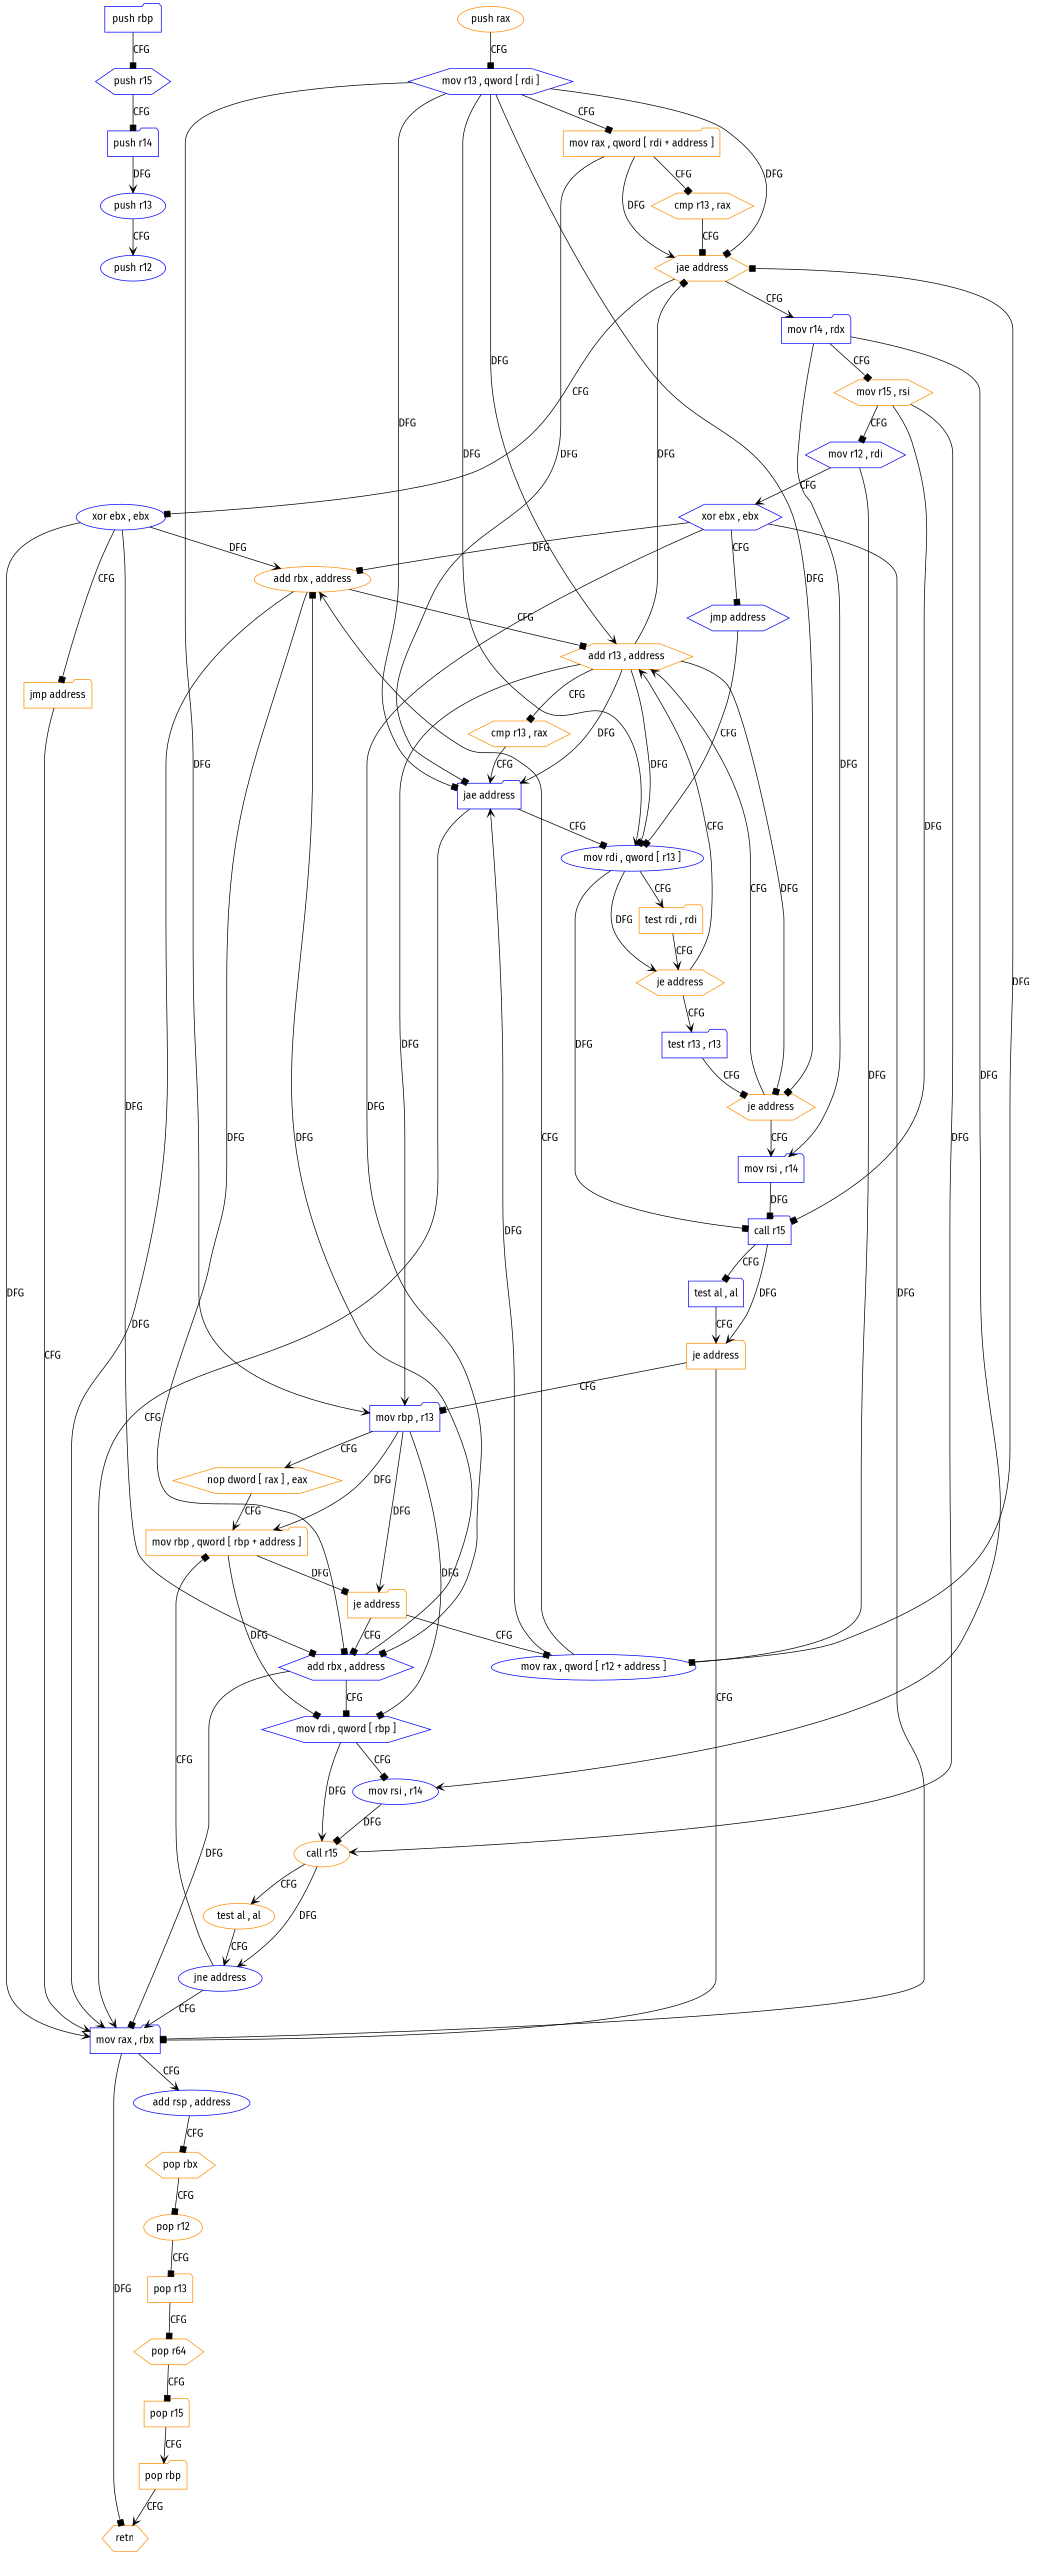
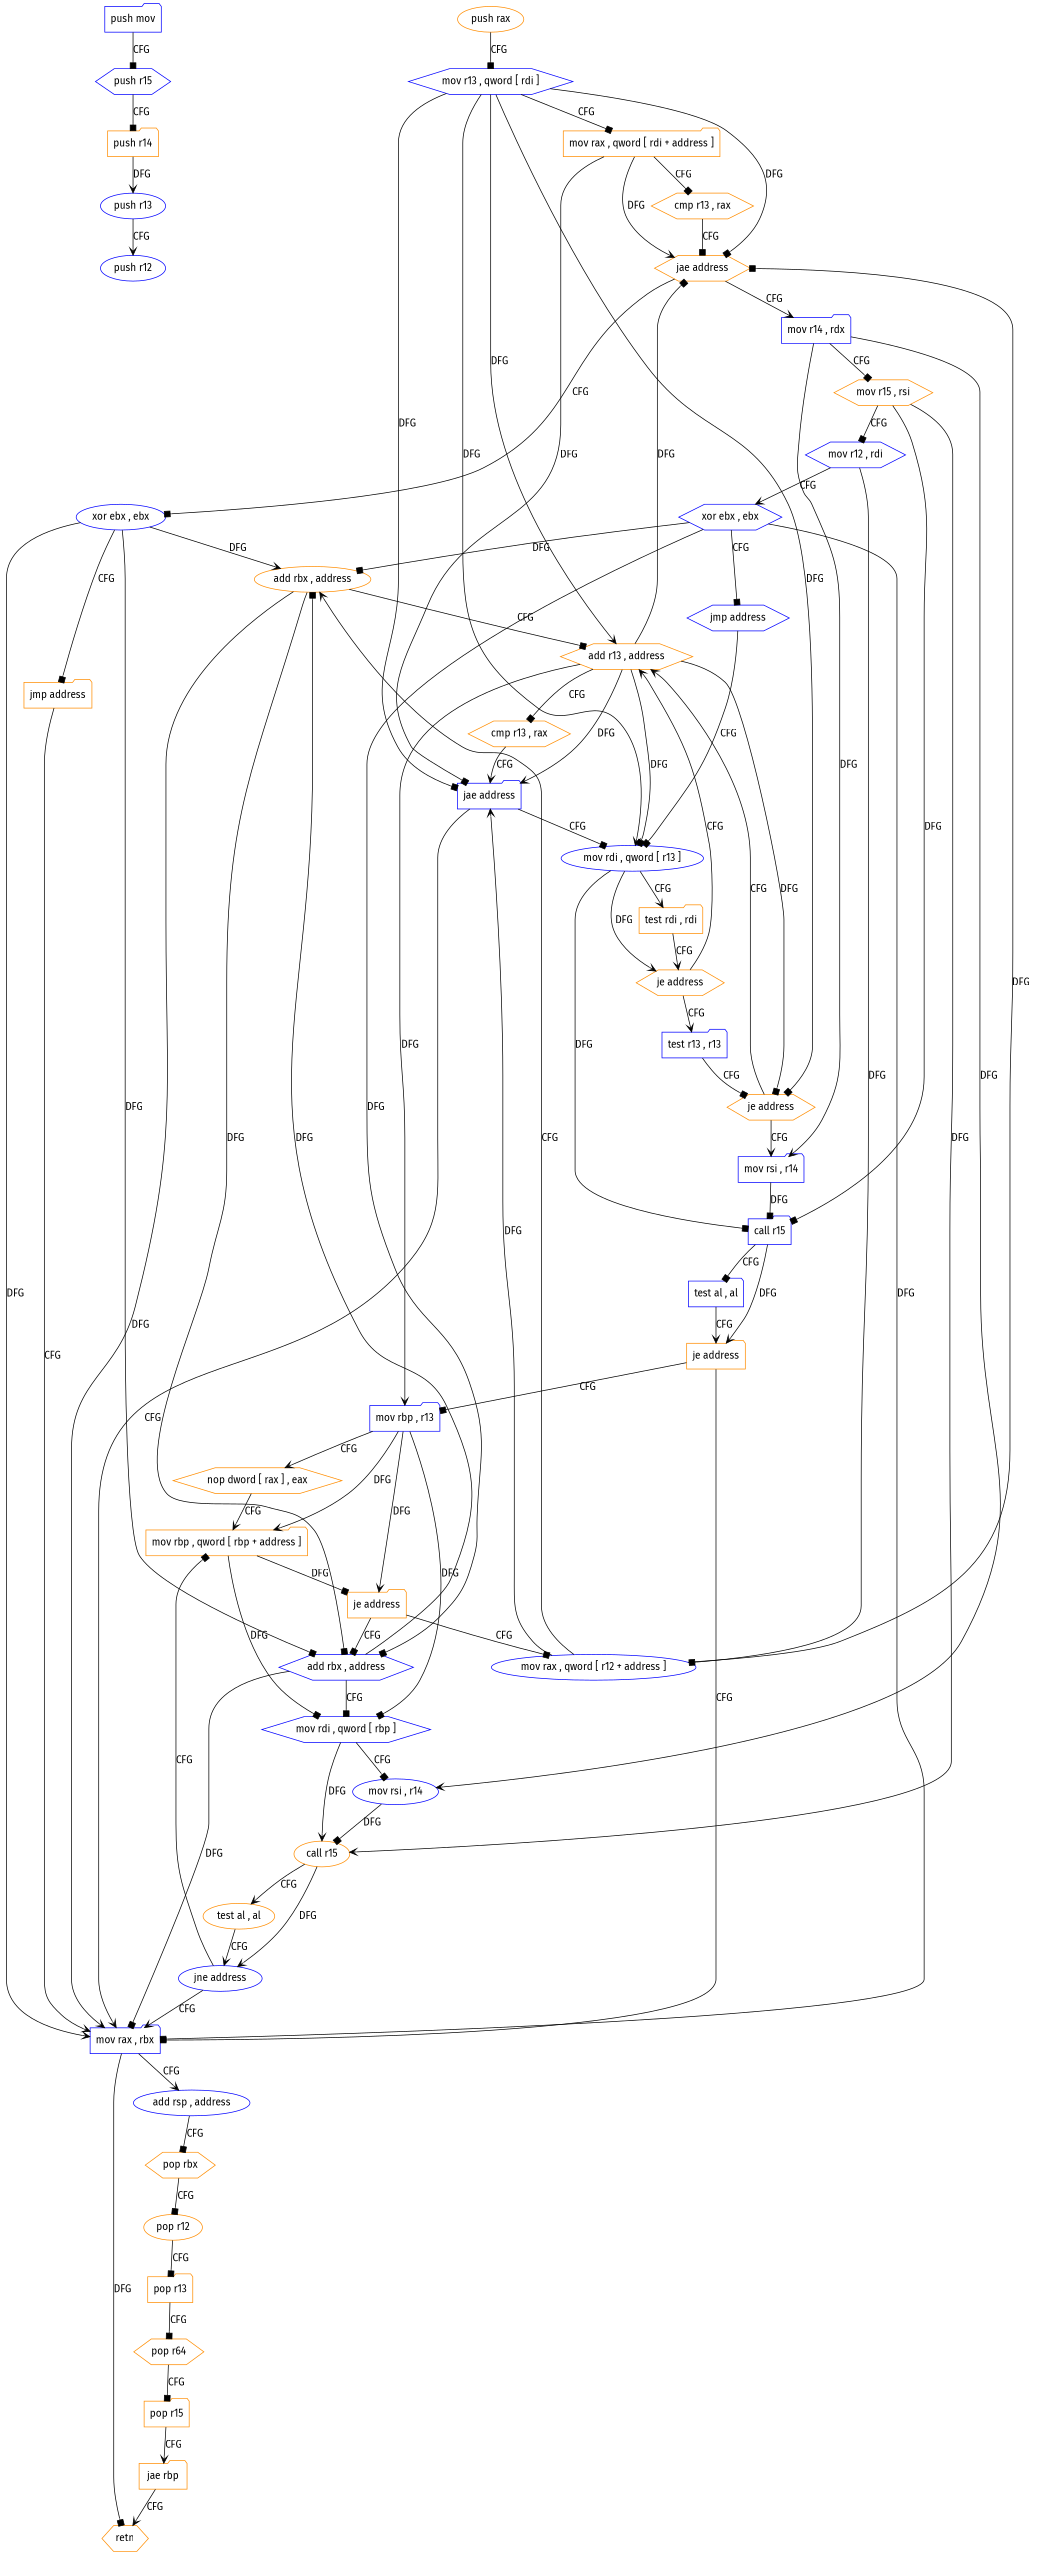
(133, 19) -> (133, 19)
(133, 144) -> (133, 144)
(190, 705) -> none
(163, 2476) -> (163, 2476)
